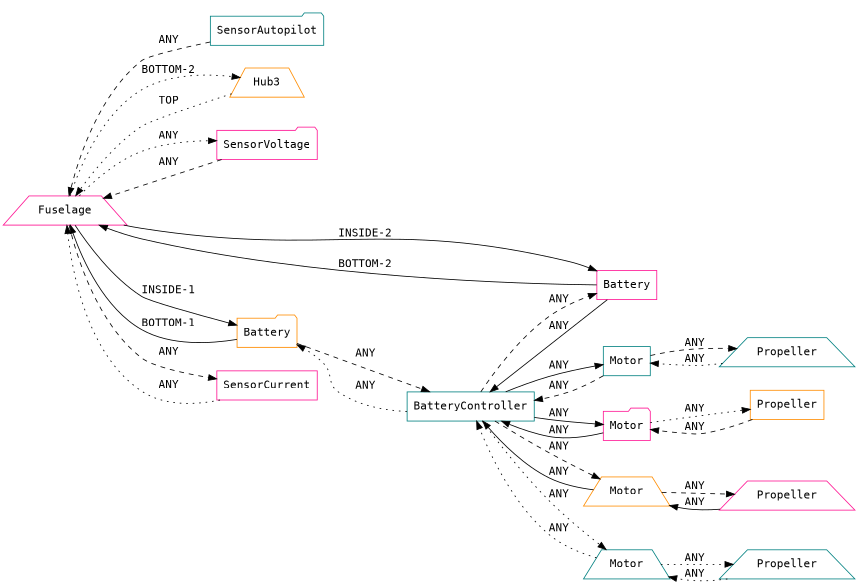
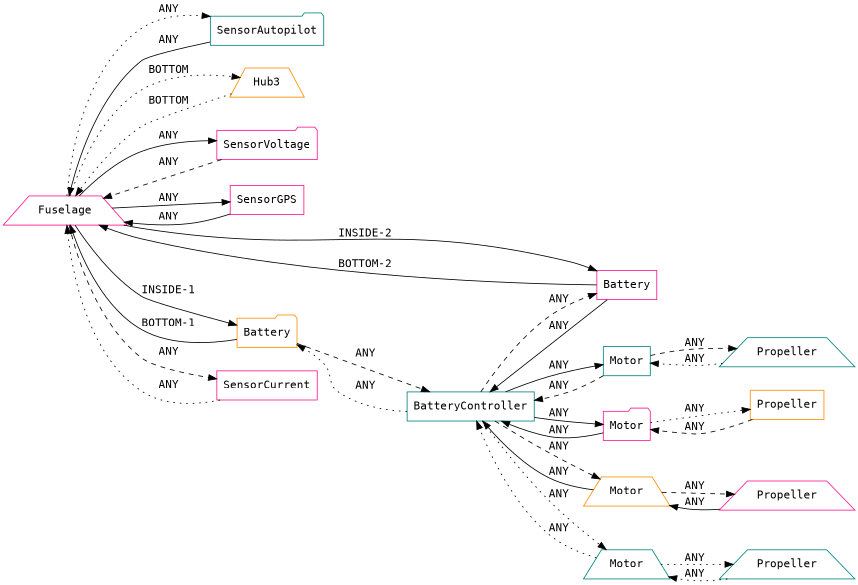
(169, 70) -> (169, 70)
none -> (101, 75)
(115, 88) -> (115, 88)
(169, 101) -> (169, 101)
(137, 153) -> (137, 153)
none -> (267, 200)
